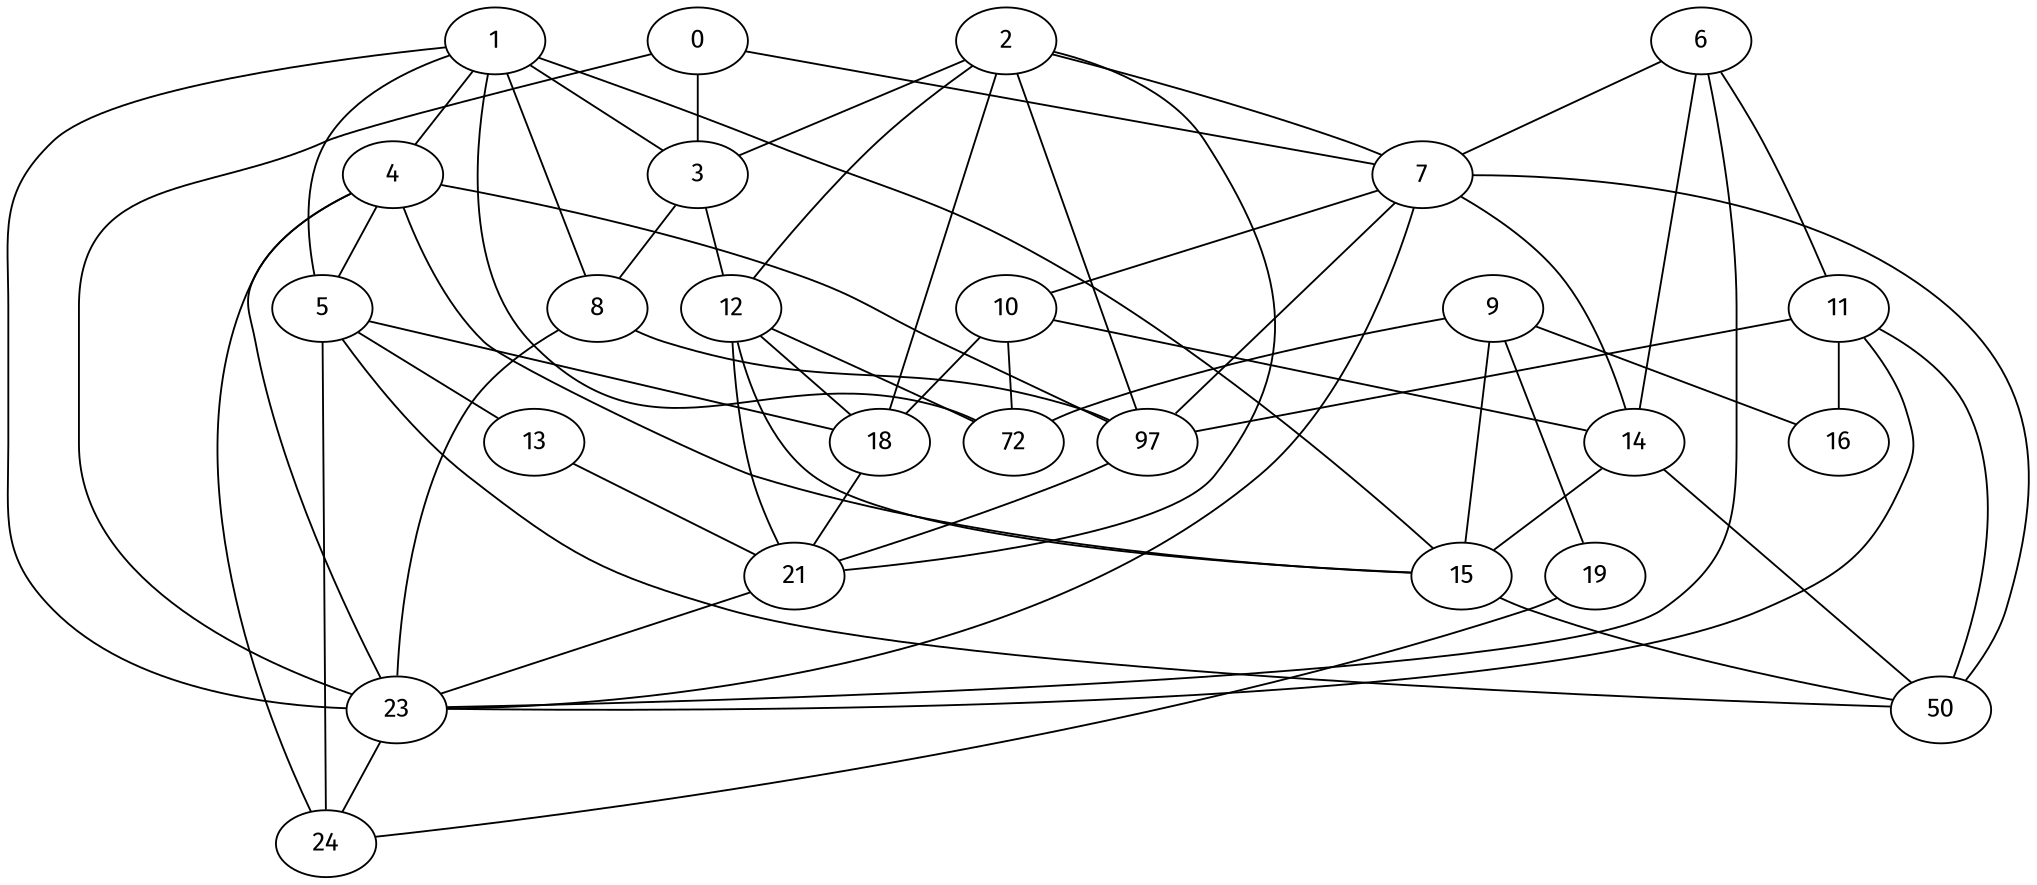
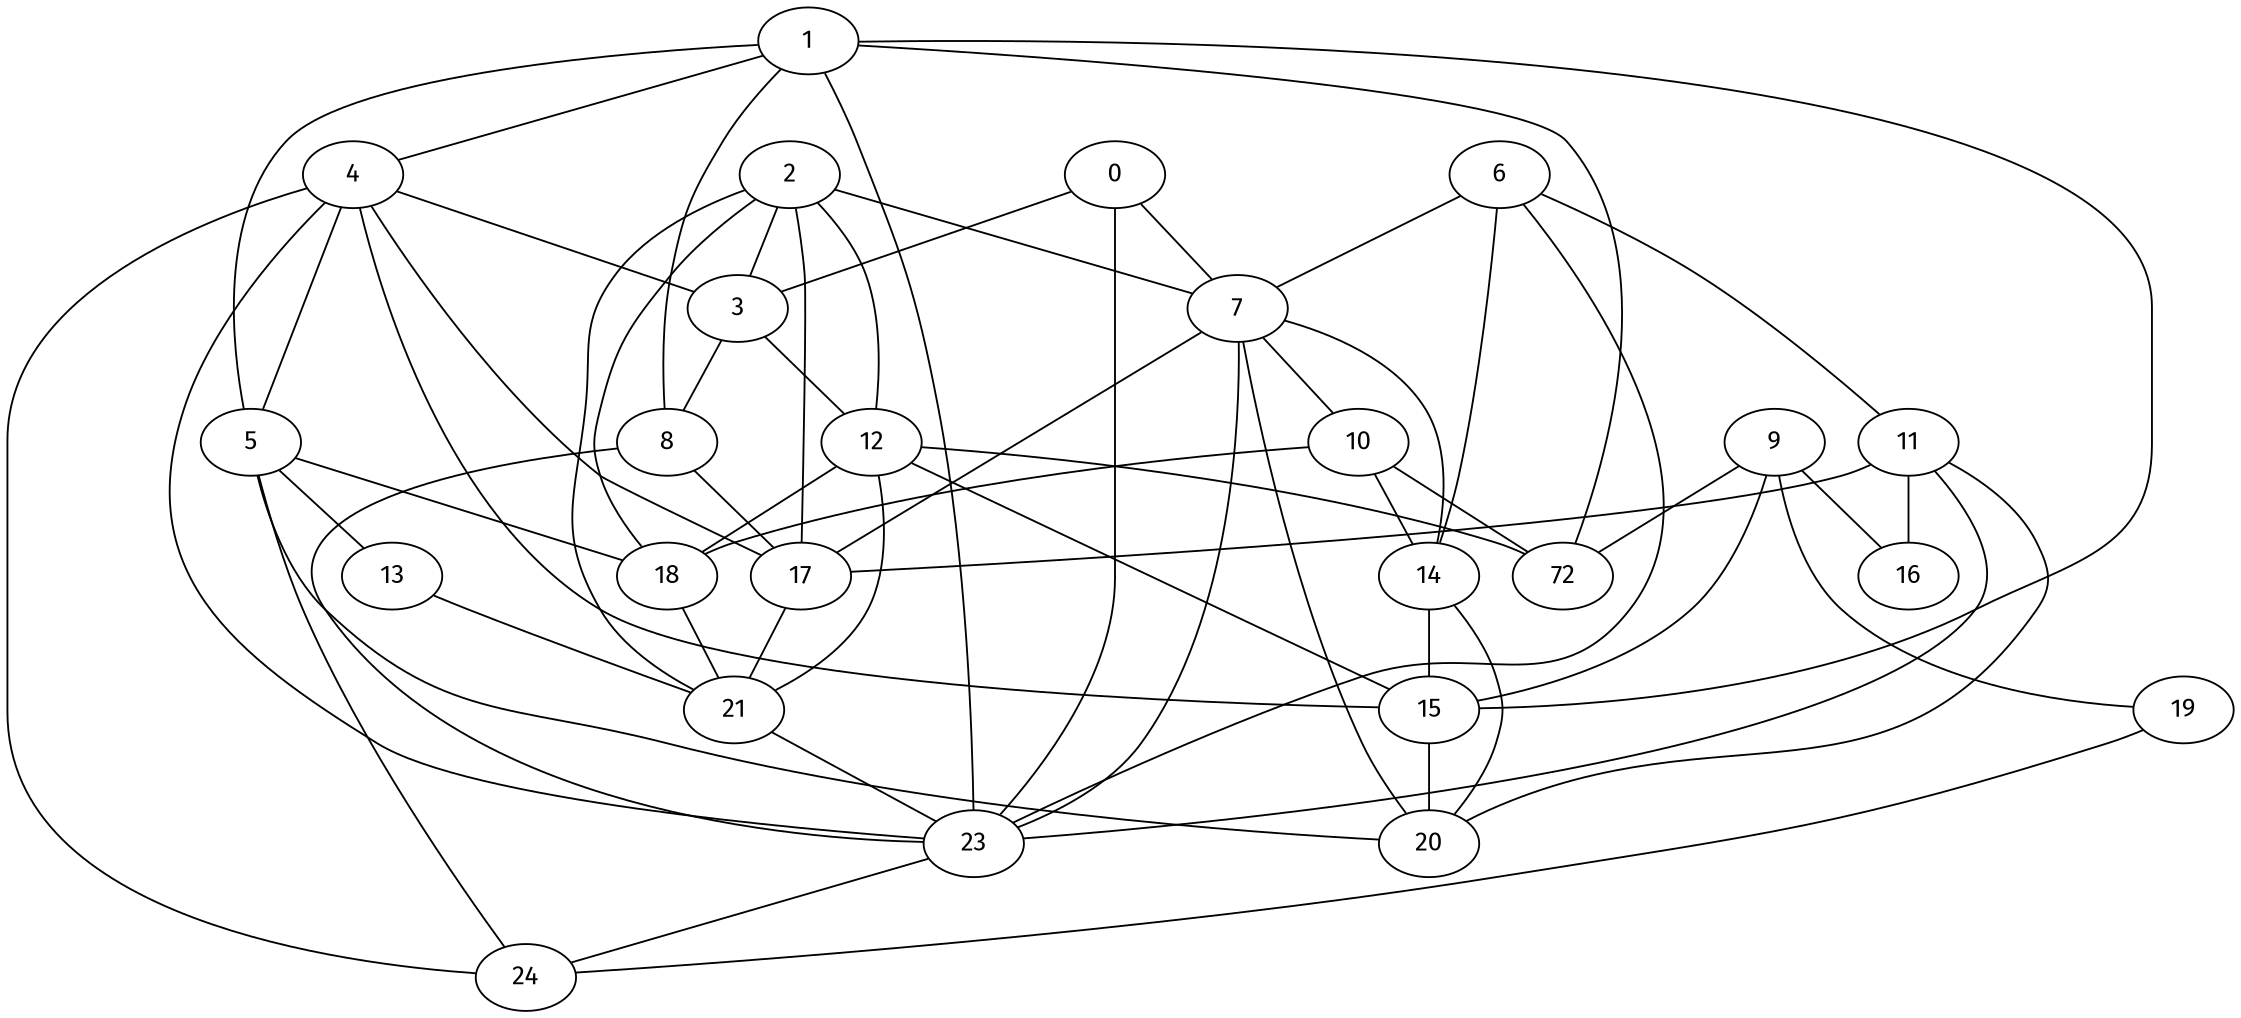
(597, 108) -> (546, 242)
(1147, 442) -> (801, 576)
(1941, 710) -> (1429, 844)
